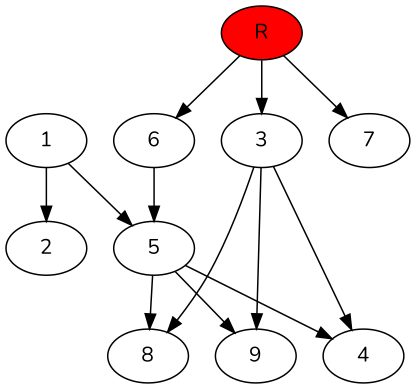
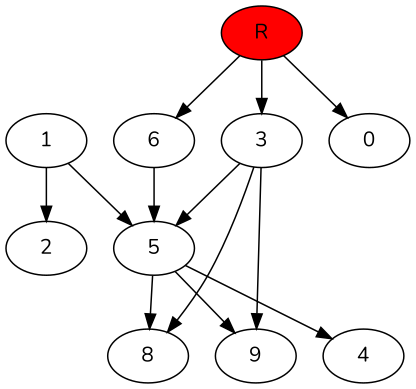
(369, 141) -> (369, 141)
(309, 241) -> (213, 189)
